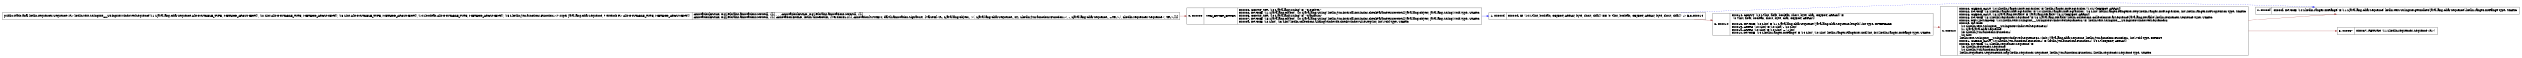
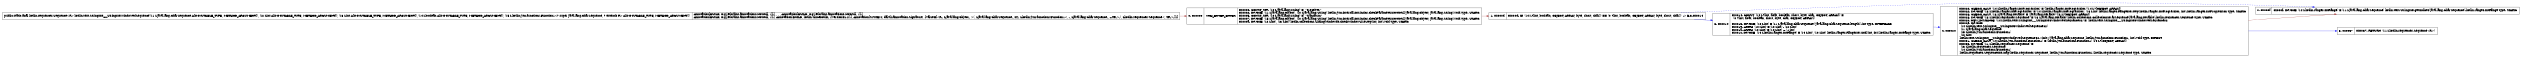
(1484, 16) -> (1484, 16)
(1702, 20) -> (1702, 20)
(1936, 27) -> (1936, 27)
(1981, 29) -> (1981, 29)
(2292, 31) -> (2292, 31)
